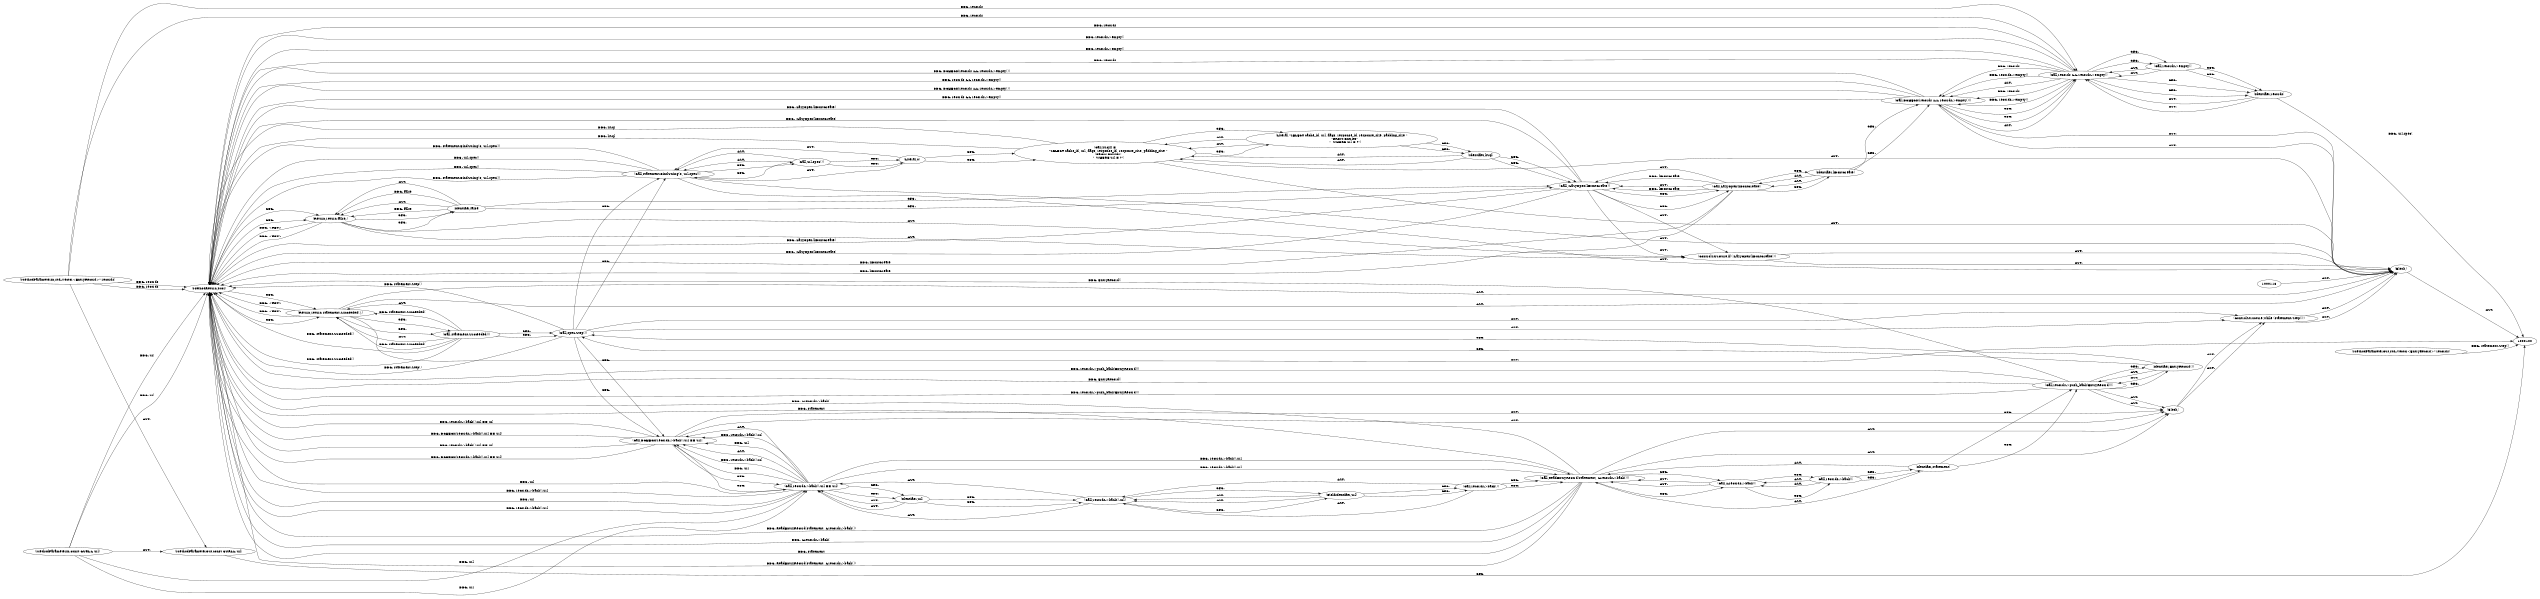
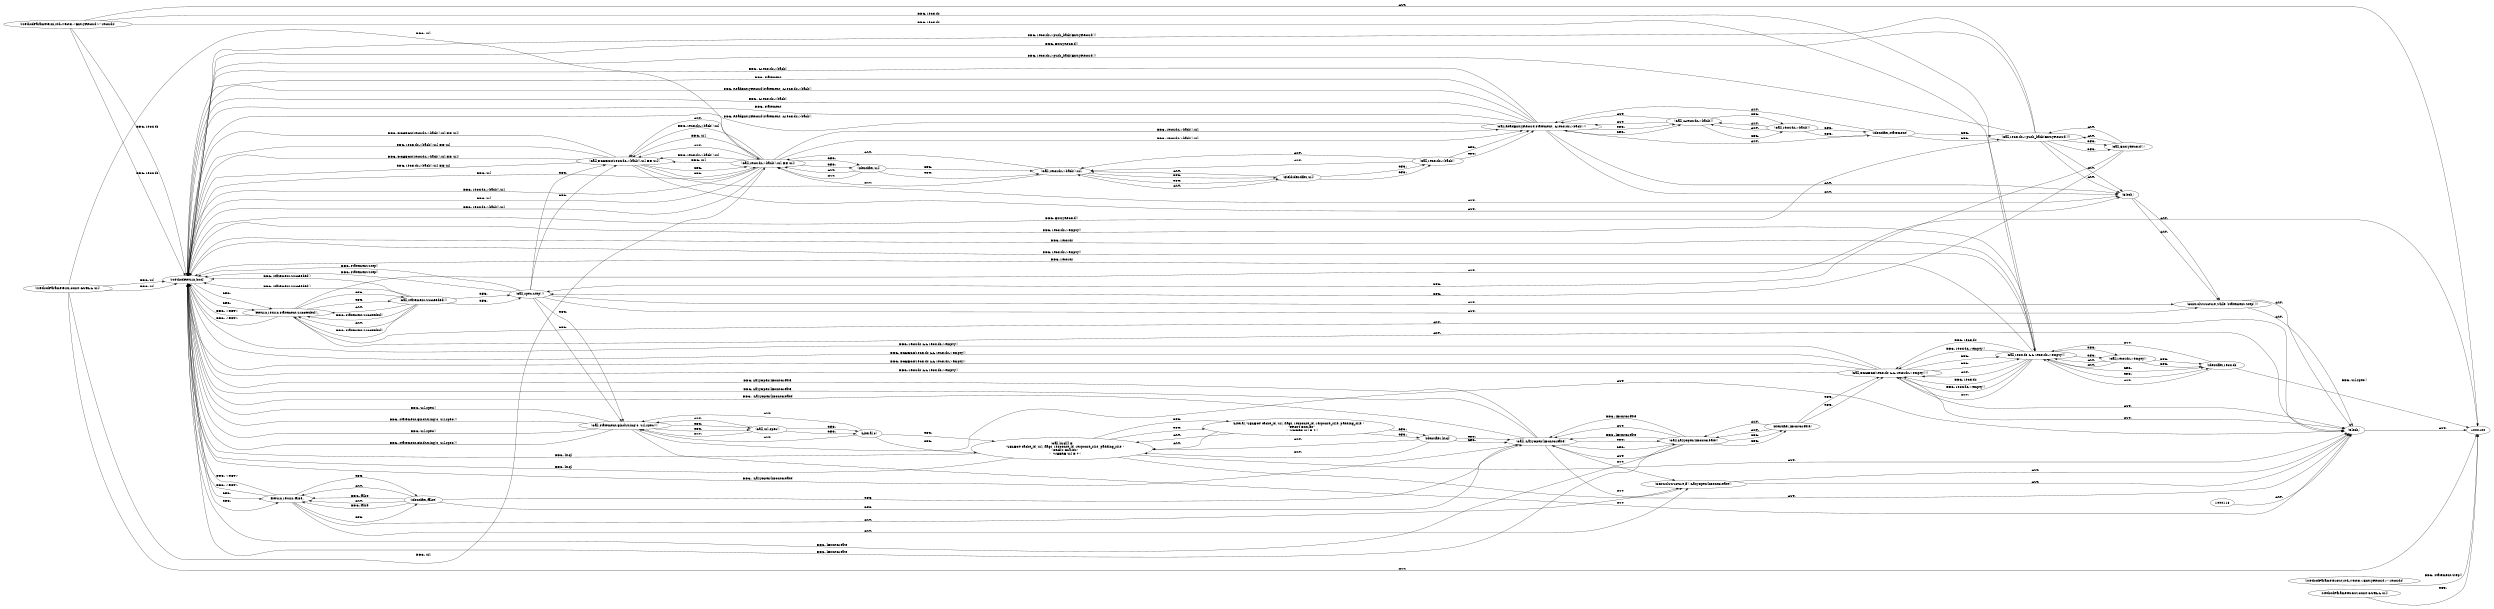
(2173, 367) -> (2128, 147)
(134, 417) -> (1444, 7)
(136, 552) -> (1205, 570)
